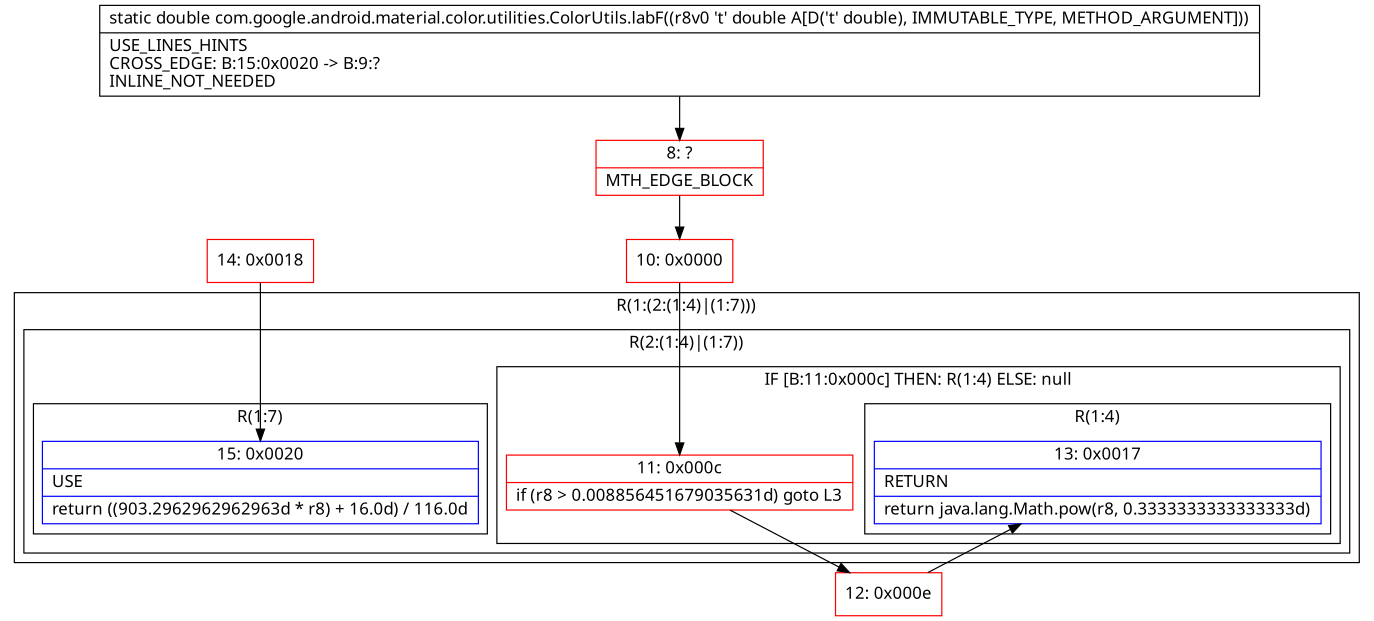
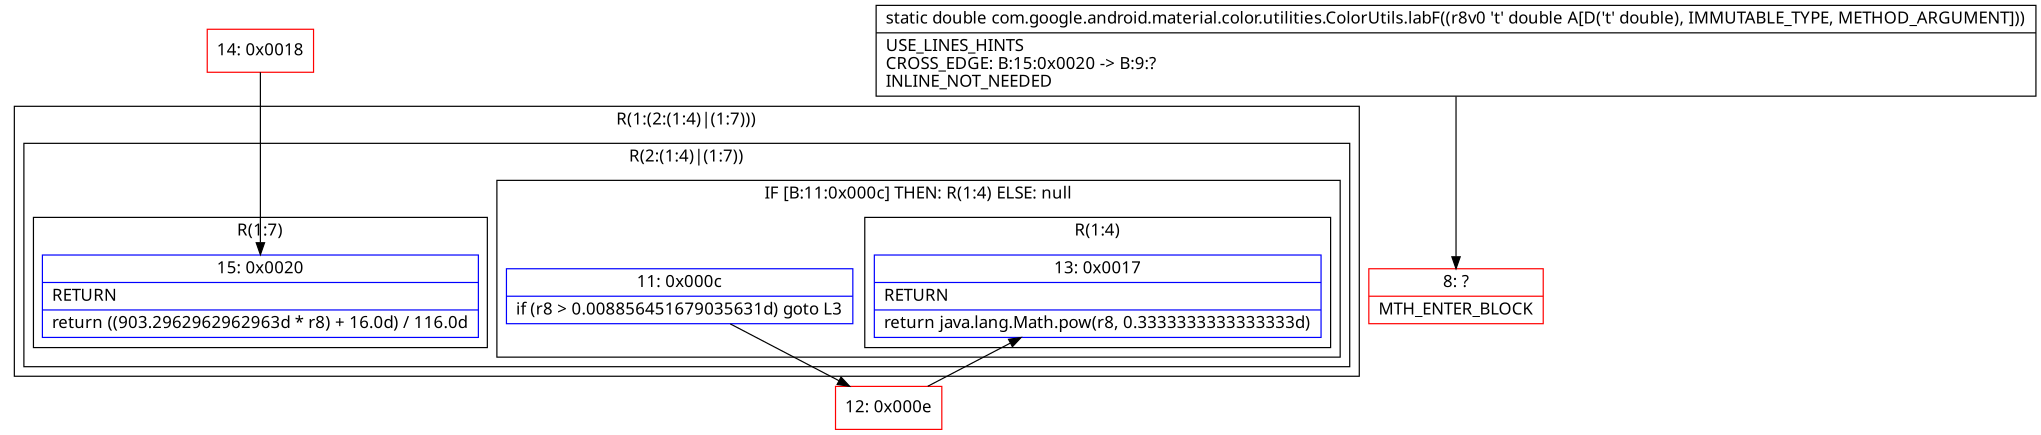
(680, 181) -> (1456, 309)
(680, 261) -> none
(67, 482) -> (85, 296)
(680, 483) -> (680, 296)
